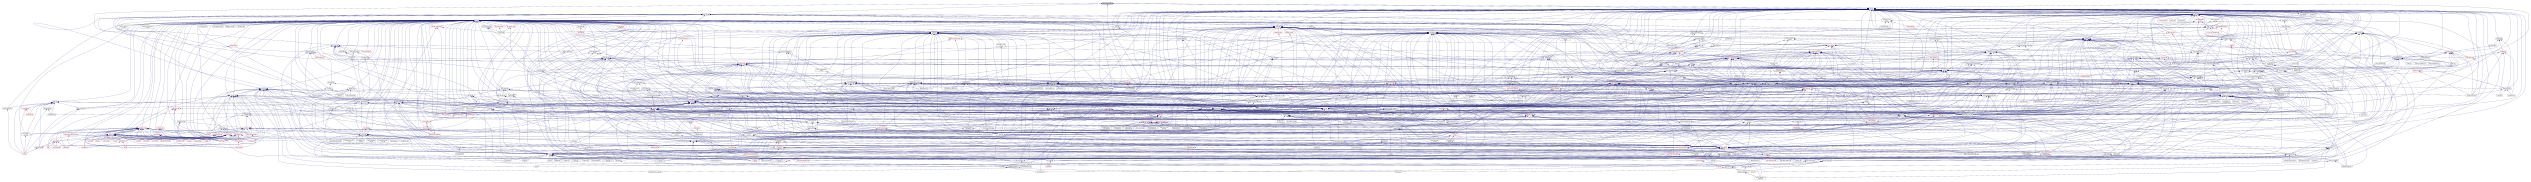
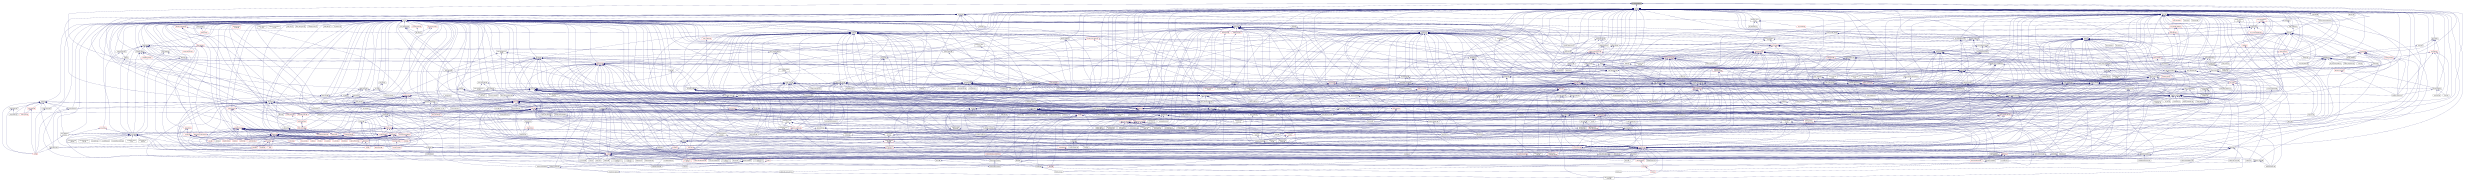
none -> (337, 27)
